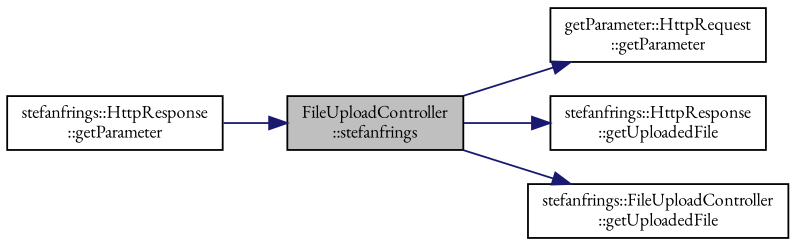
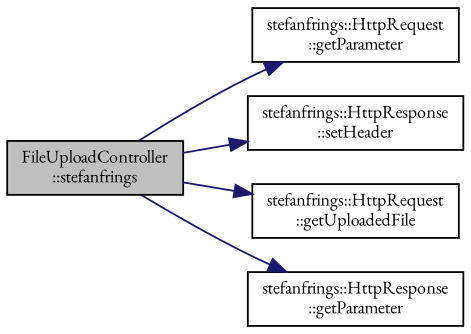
(658, 35) -> (356, 35)
(246, 123) -> (205, 231)
(658, 123) -> (356, 123)
(658, 211) -> (356, 211)
